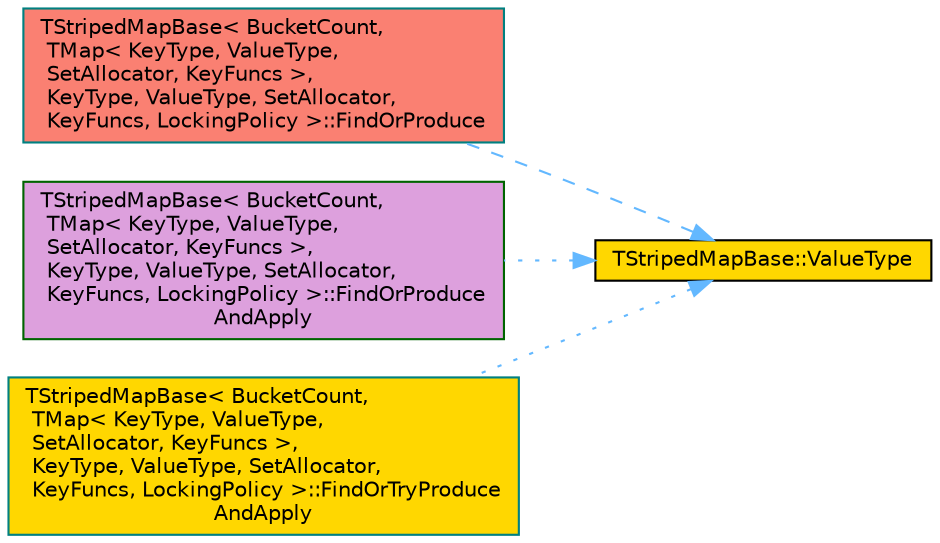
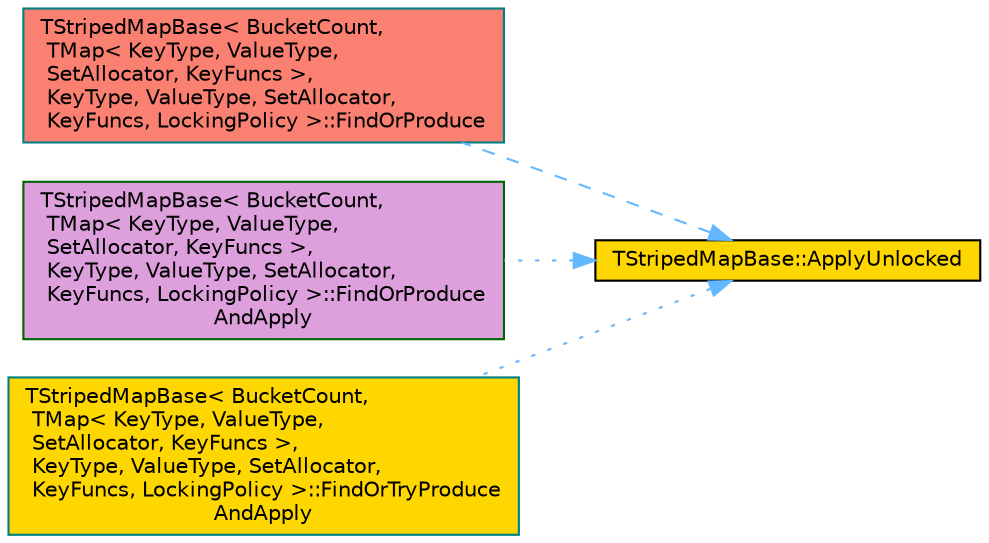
(763, 260) -> (788, 260)
